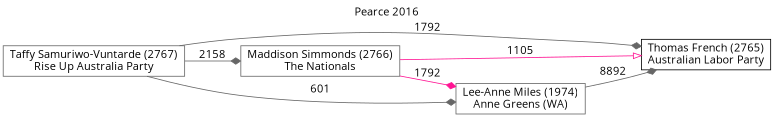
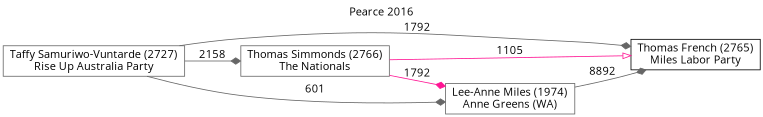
(706, 55) -> (696, 55)
(94, 61) -> (94, 61)
(320, 61) -> (315, 61)
